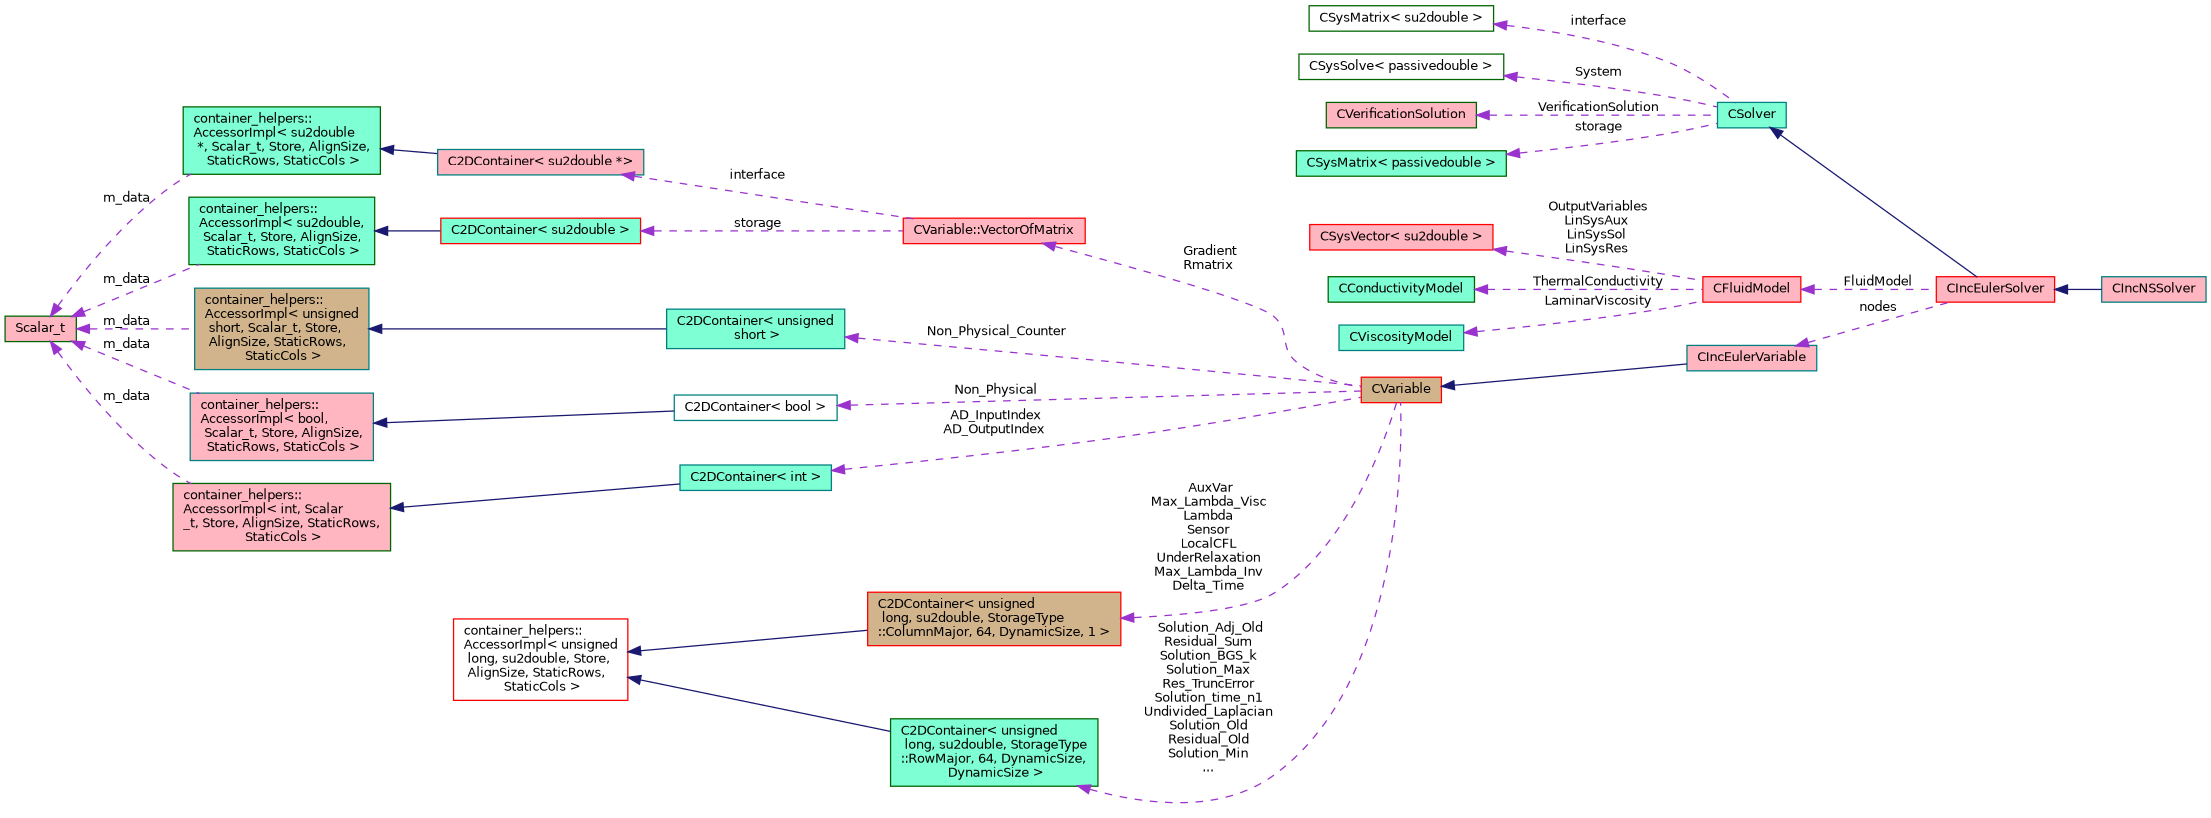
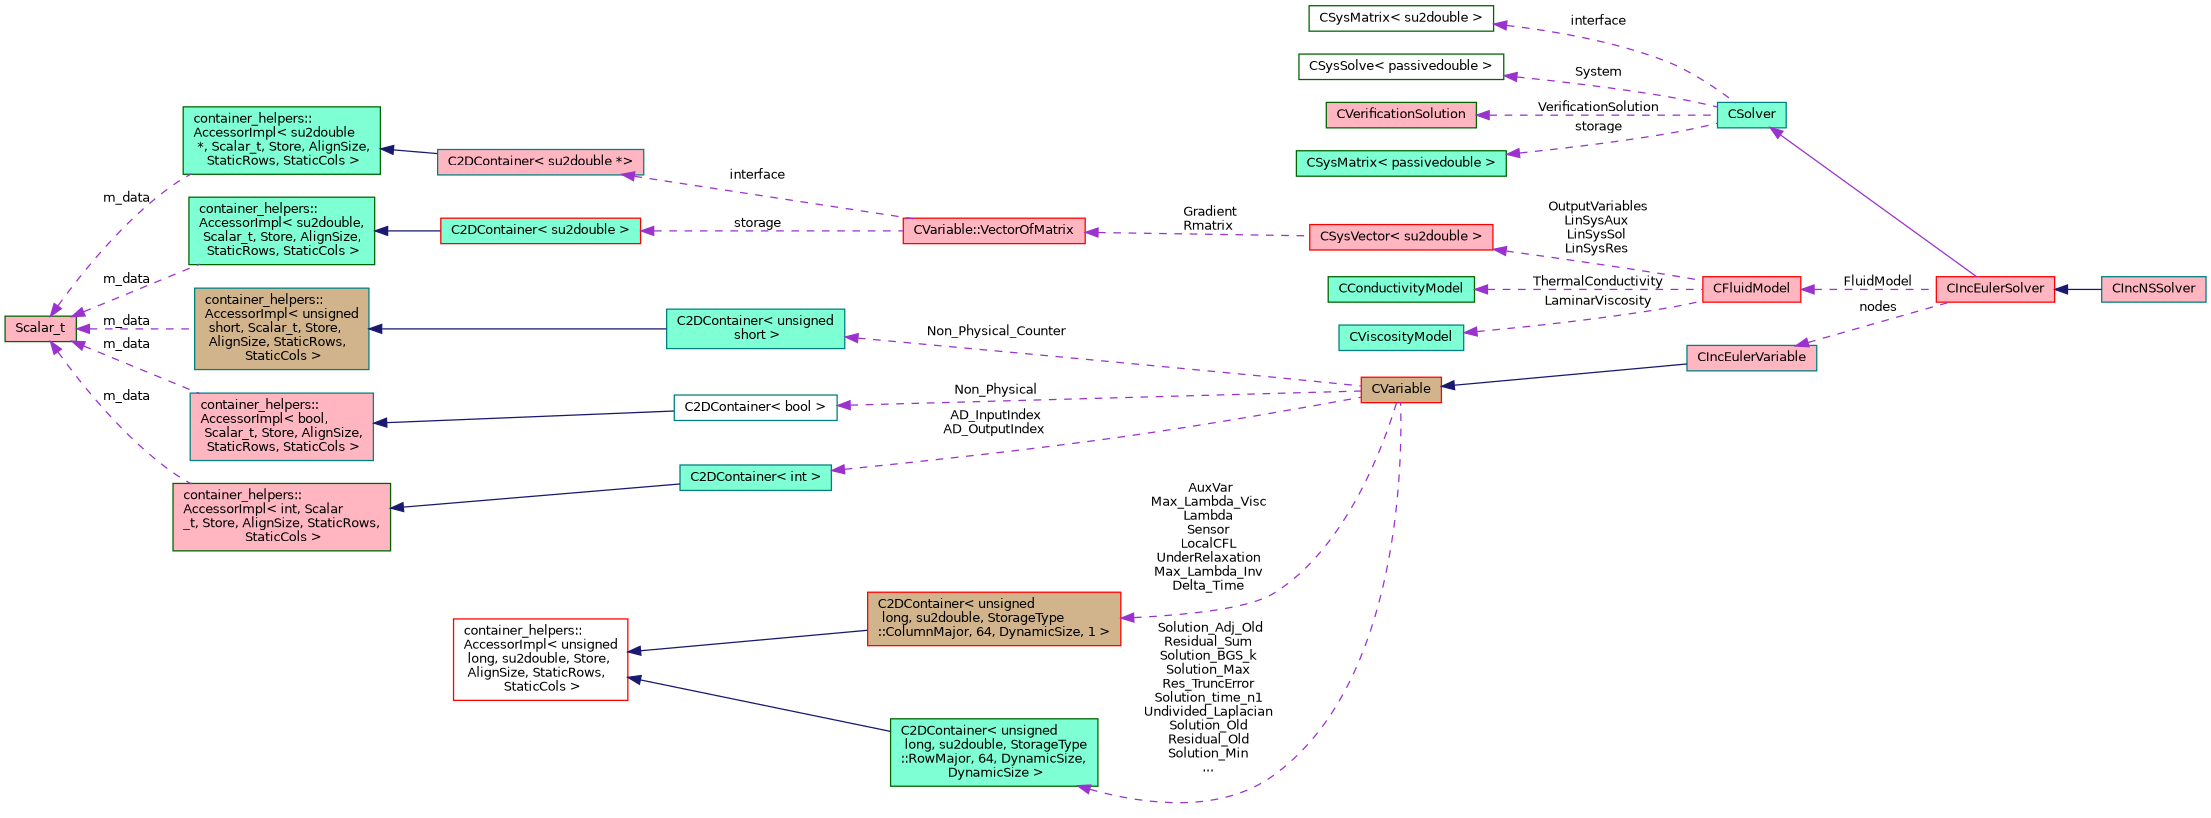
(1879, 206) -> (1879, 206)
(1224, 296) -> (1204, 234)
